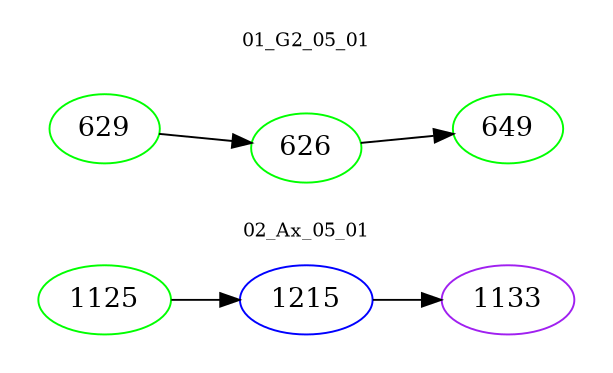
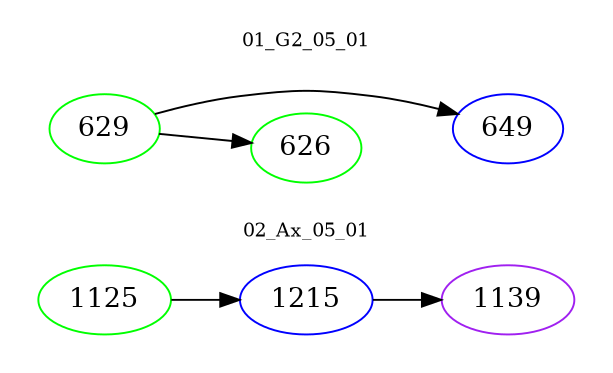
(508, 129) -> (508, 129)
(397, 139) -> (297, 91)
(508, 300) -> (508, 300)
